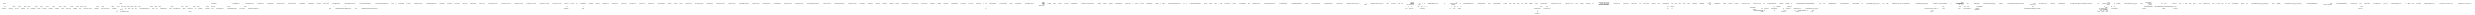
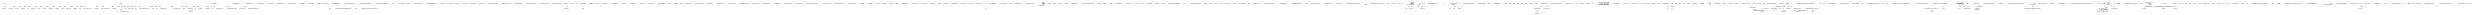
(158, 5) -> (190, 10)
none -> (1780, 9)
